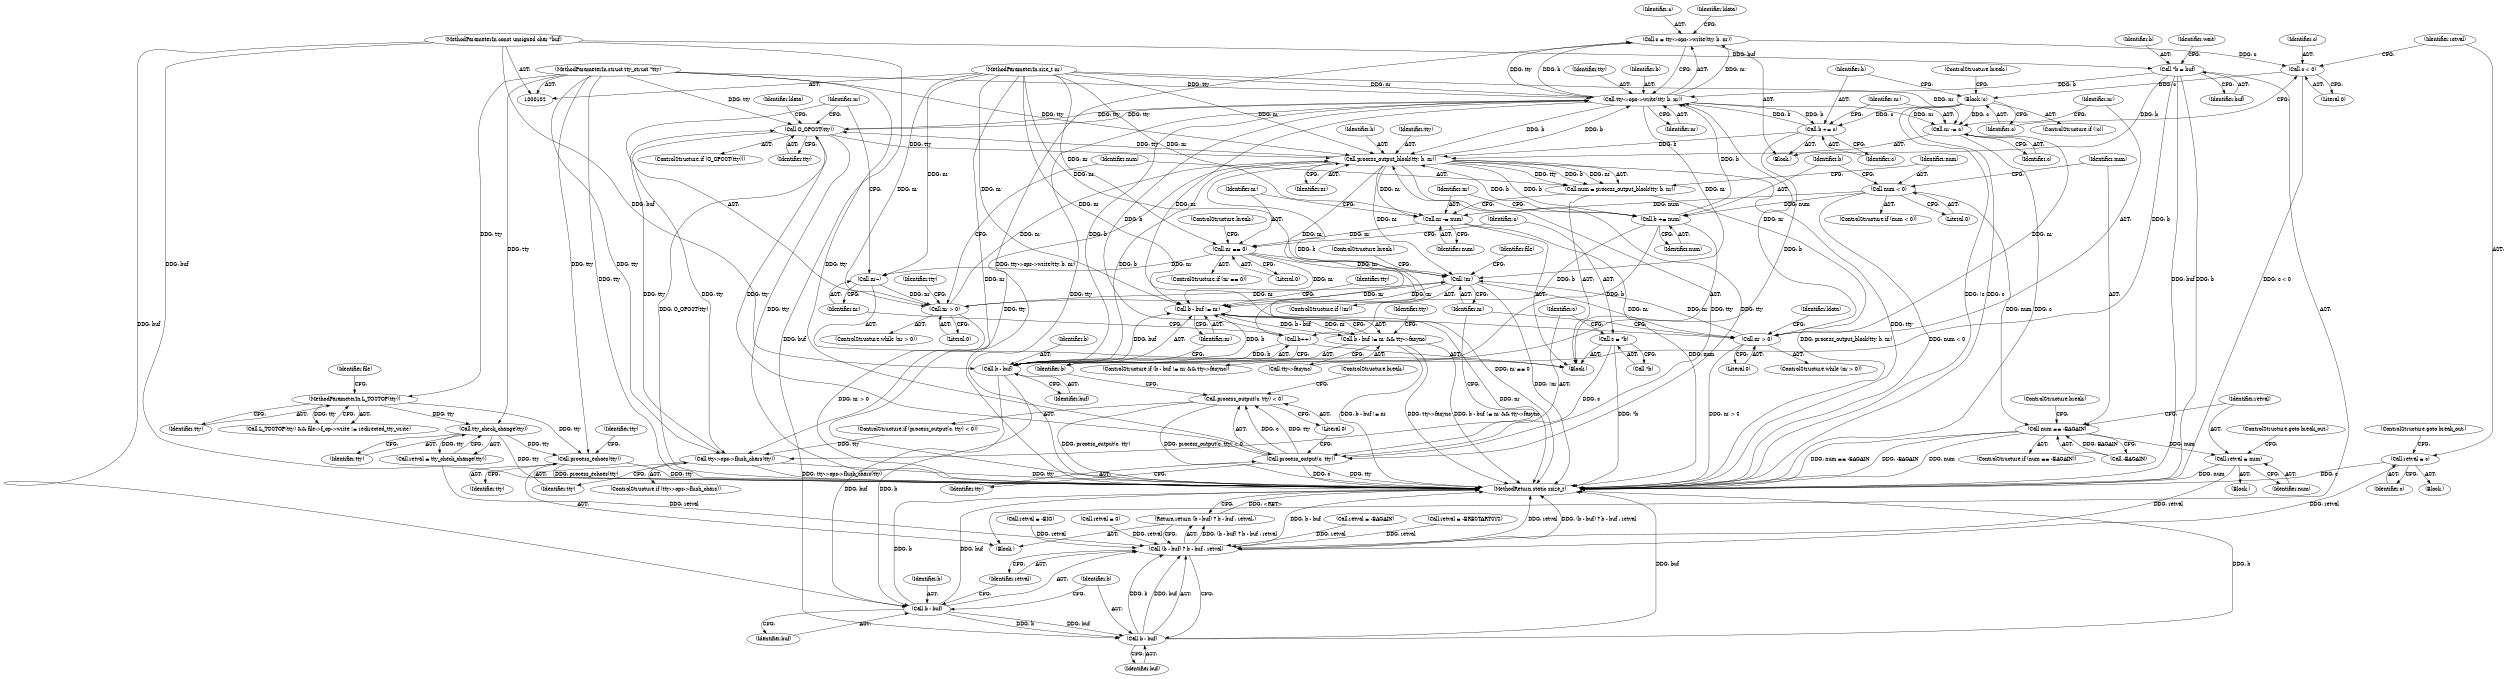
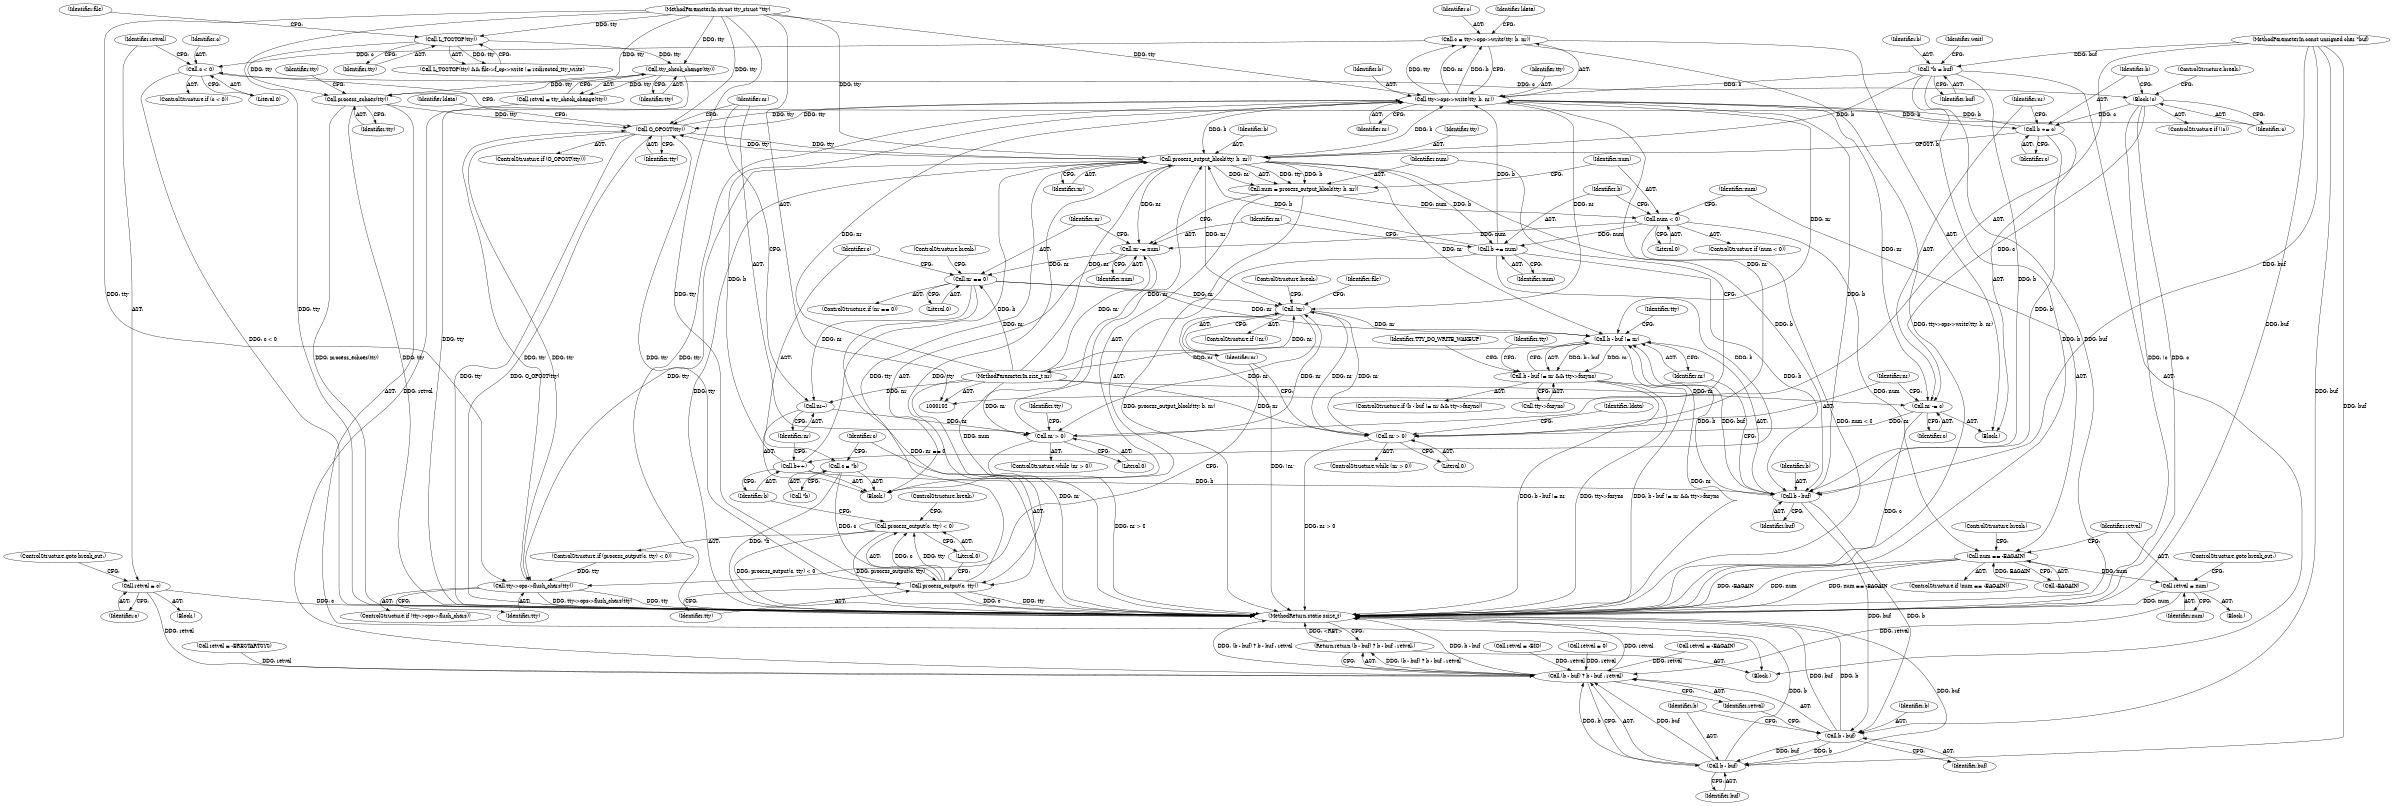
none -> (194, 100)
none -> (505, 118)
(1668, 145) -> (1927, 145)
none -> (1483, 211)
(1010, 236) -> (1333, 347)
none -> (1435, 340)
(355, 400) -> (451, 40)
